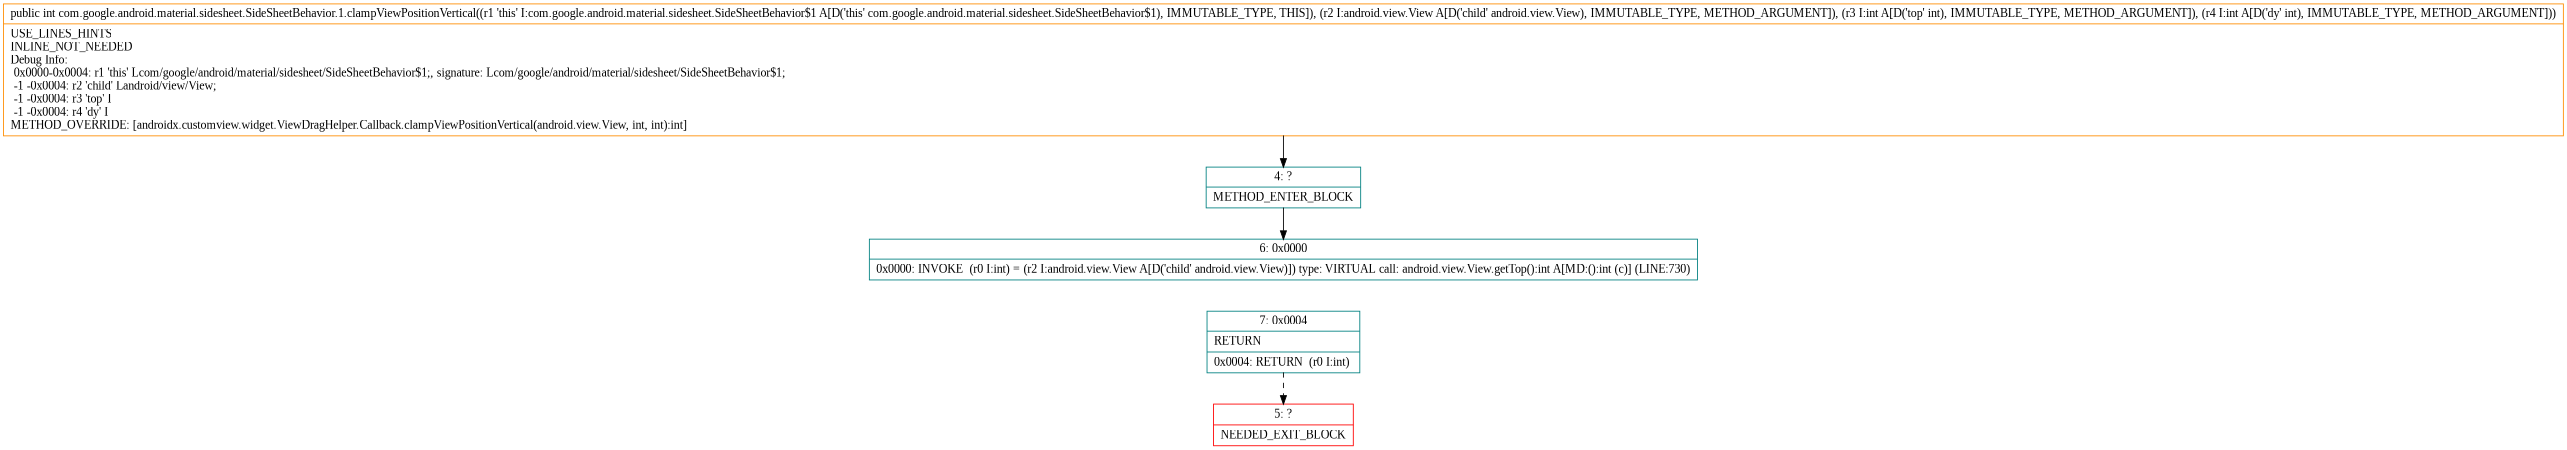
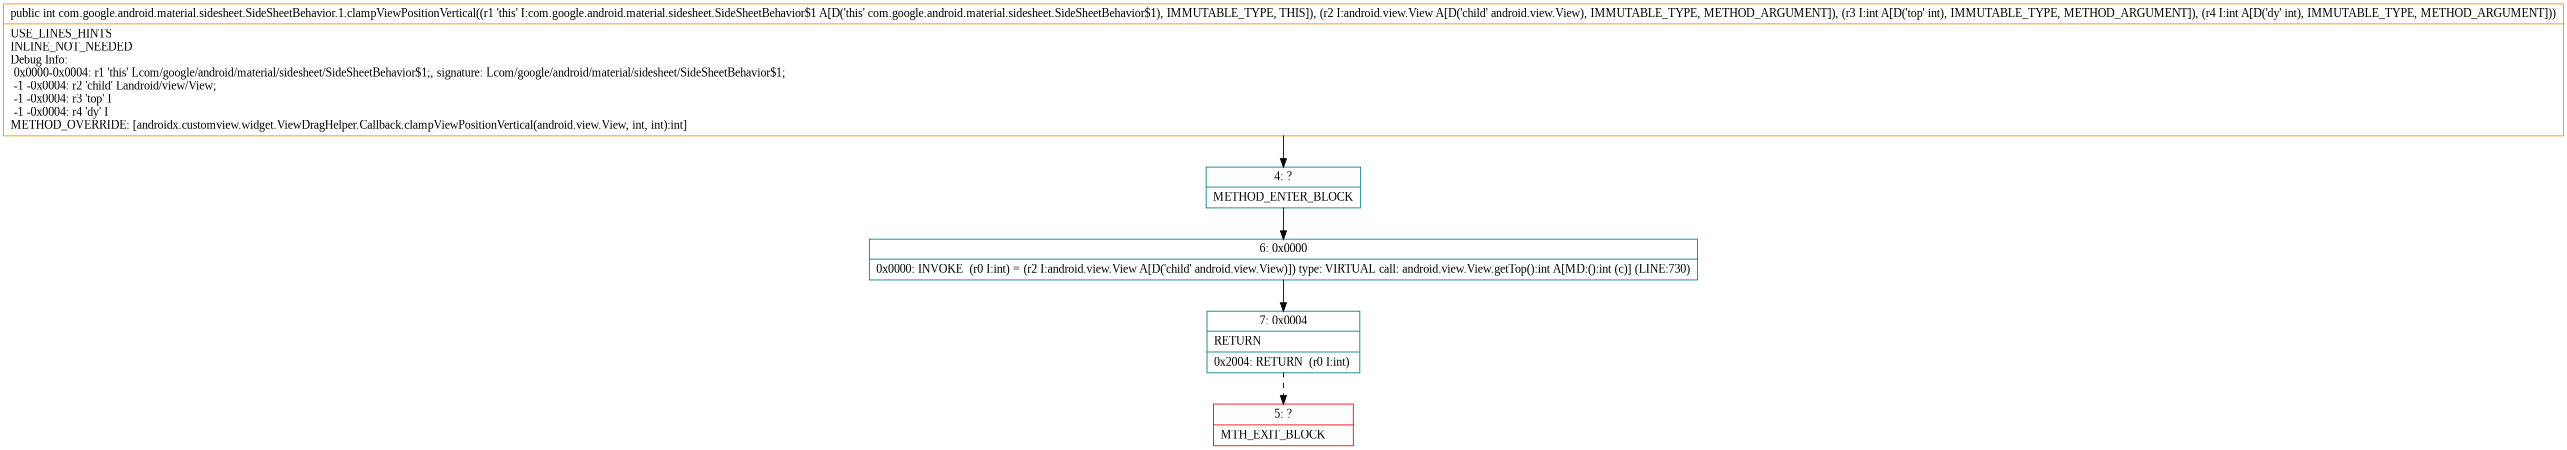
none -> (1283, 291)
(1283, 362) -> (1283, 362)
(1283, 435) -> (1273, 435)
